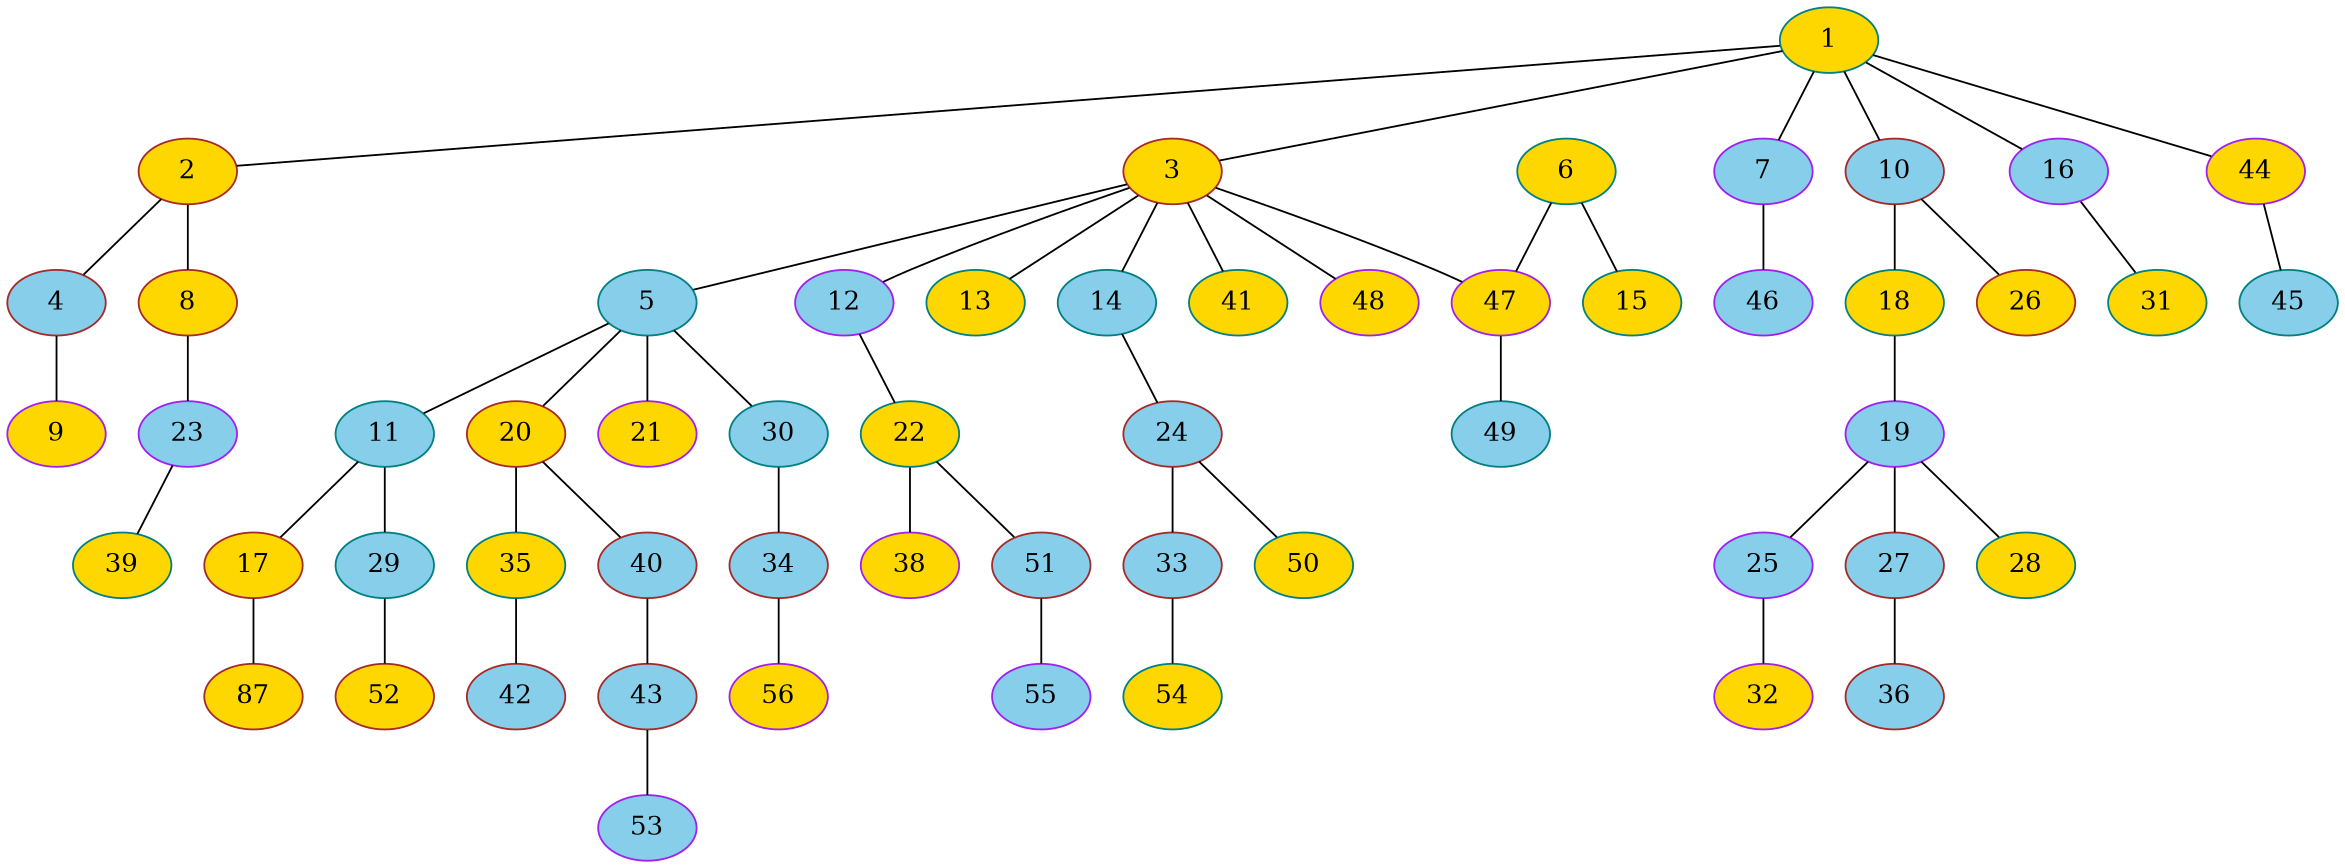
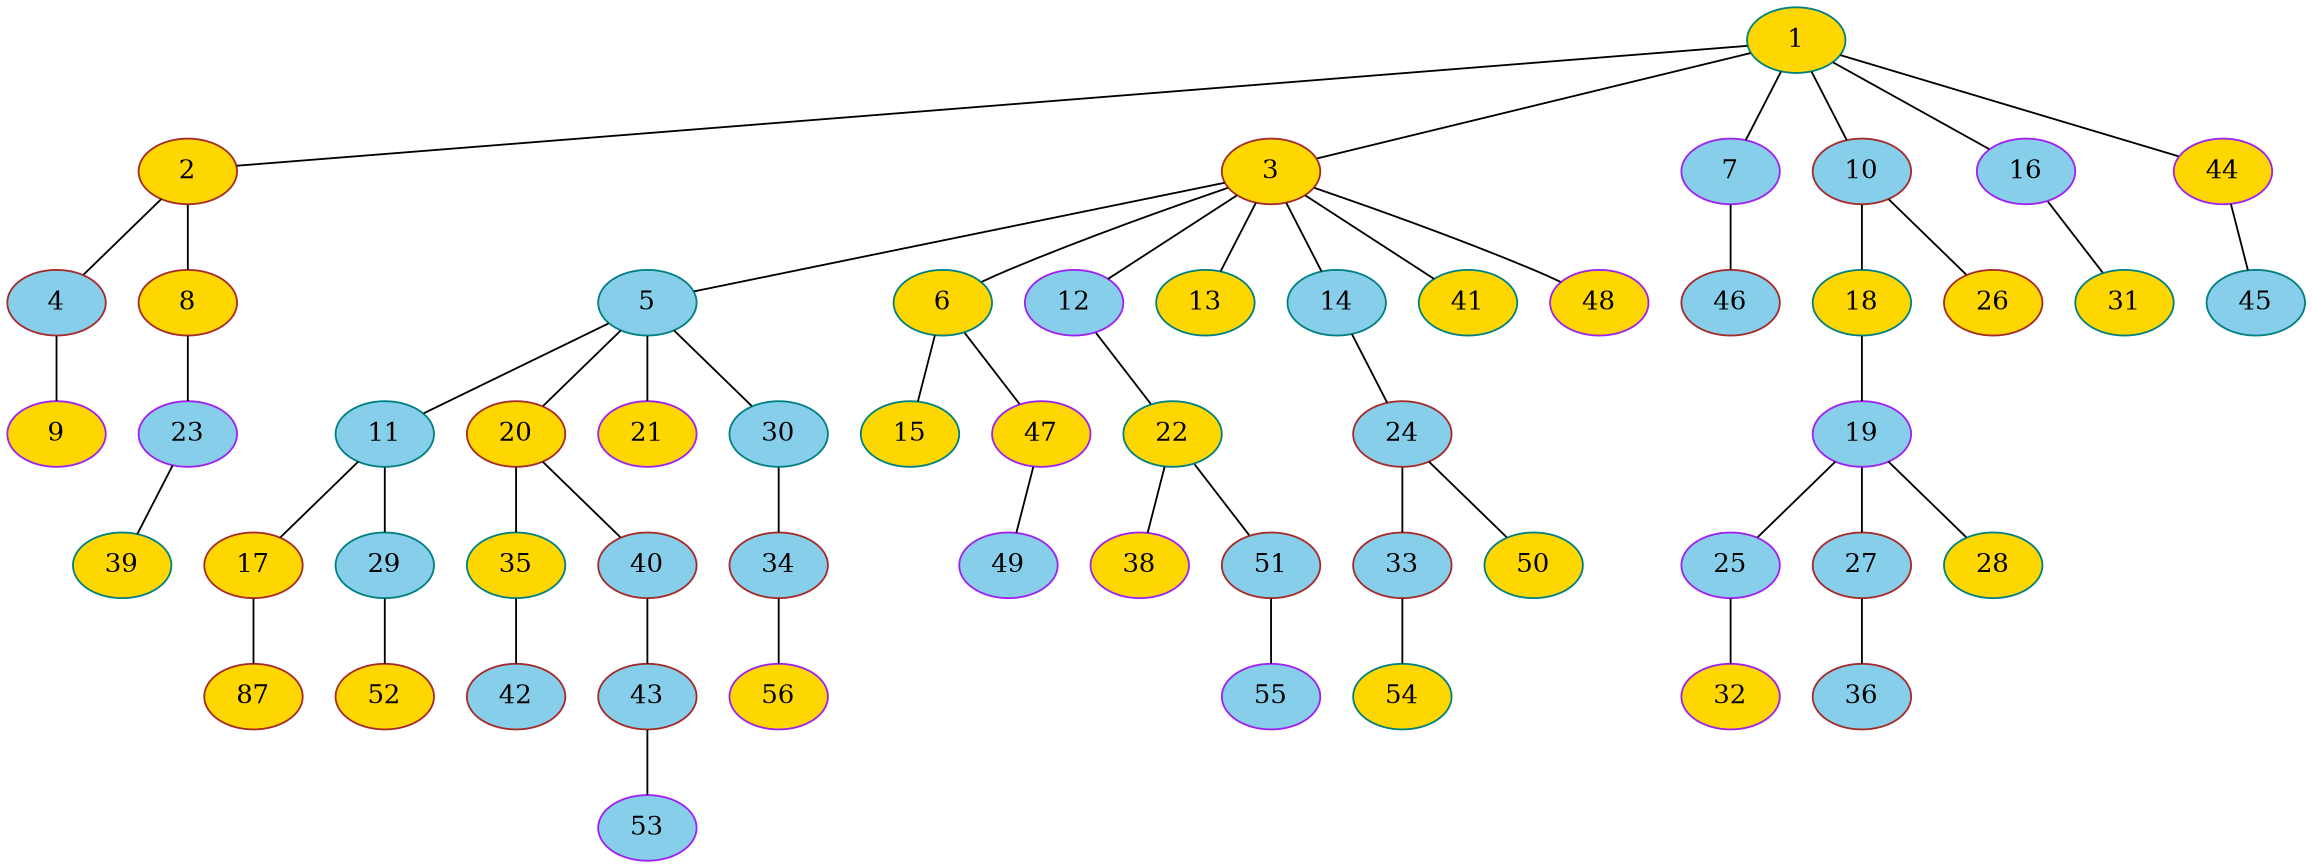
(1340, 232) -> (1104, 232)
(1763, 303) -> (1731, 303)
(1501, 434) -> (1008, 565)
